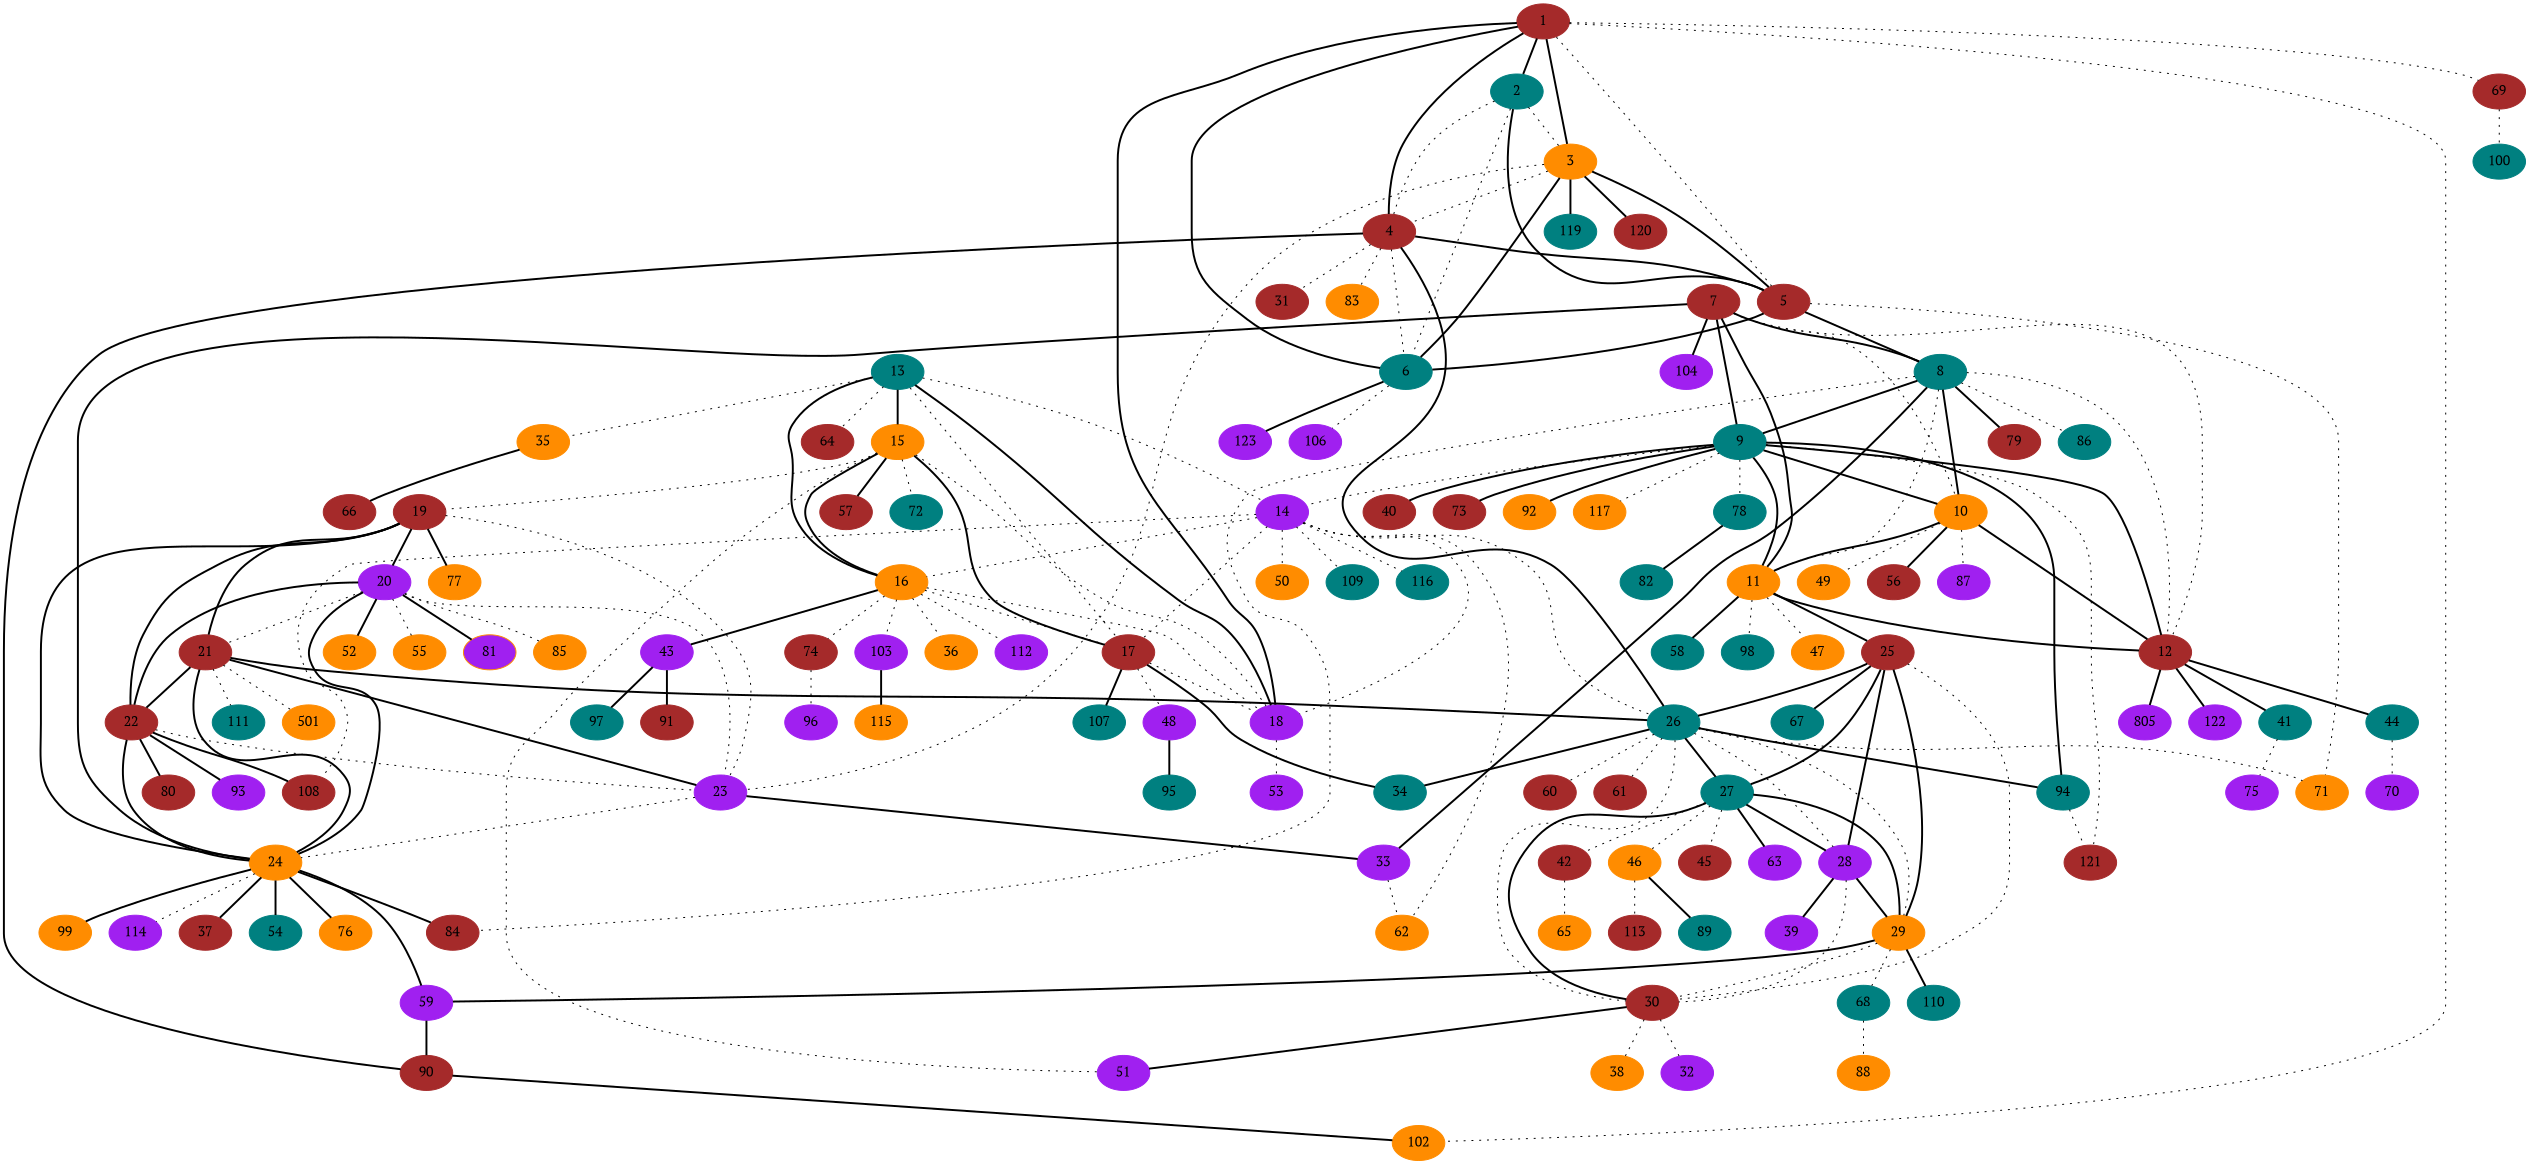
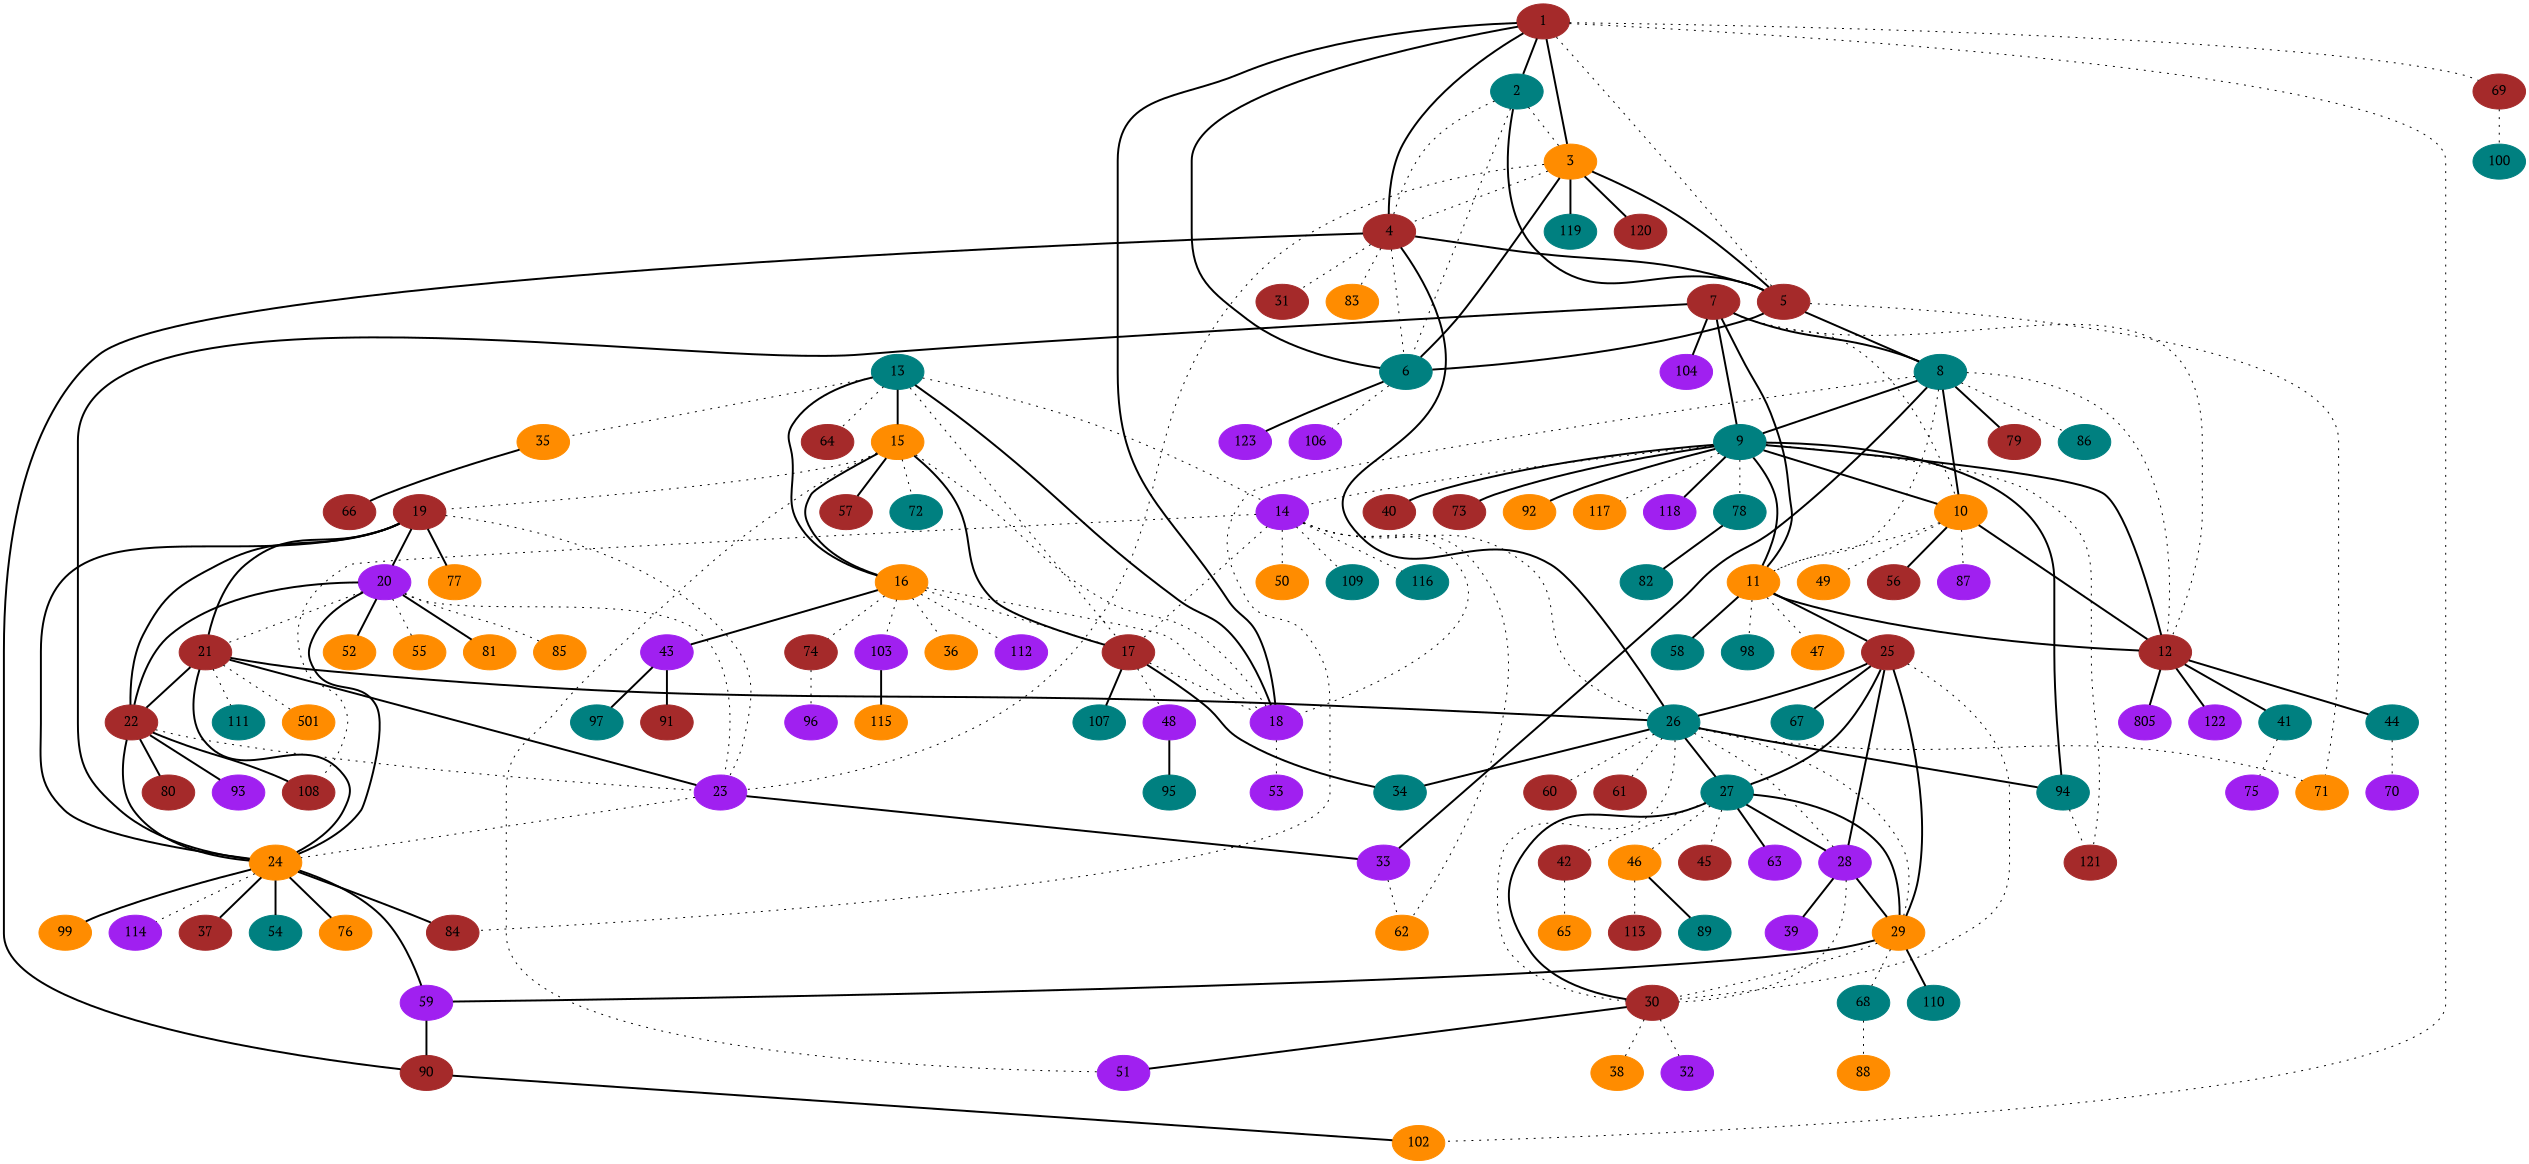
none -> (1670, 512)
(1878, 542) -> (1878, 542)
(1092, 547) -> none
(490, 652) -> (490, 652)
